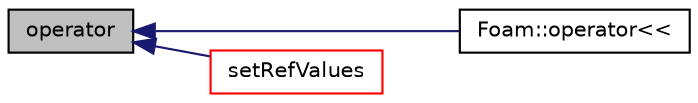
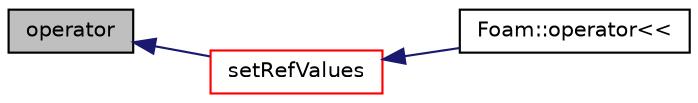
(307, 31) -> (432, 52)
